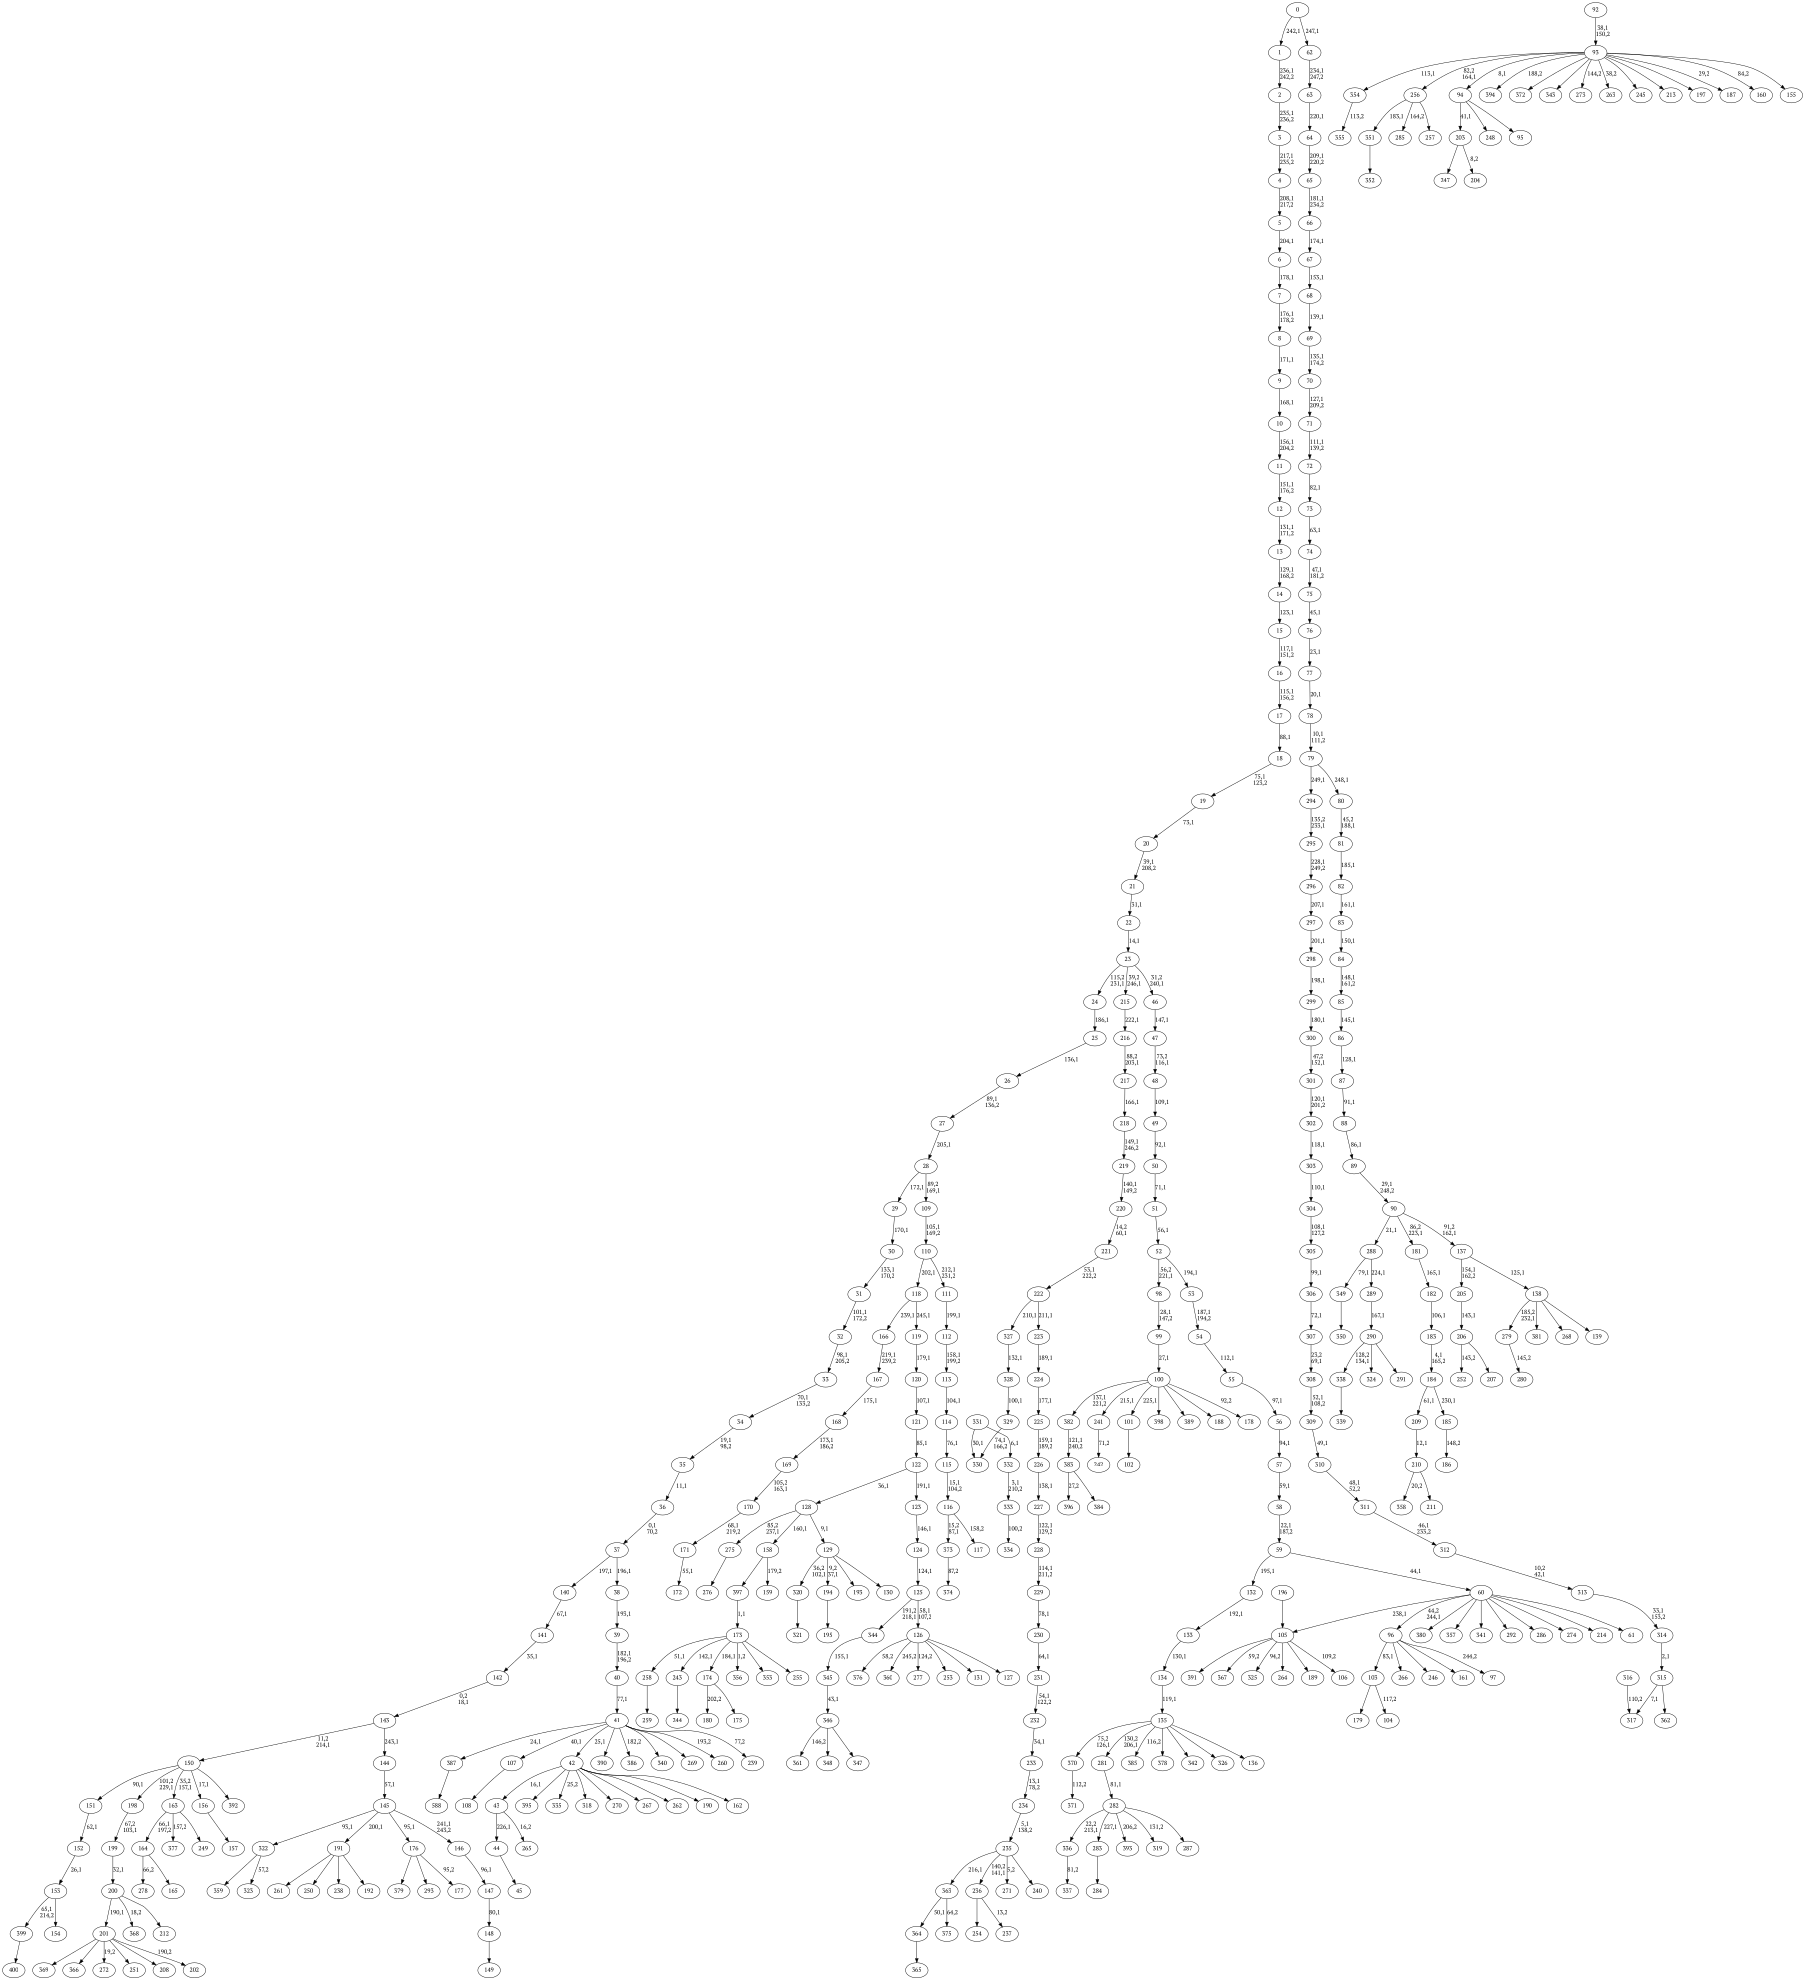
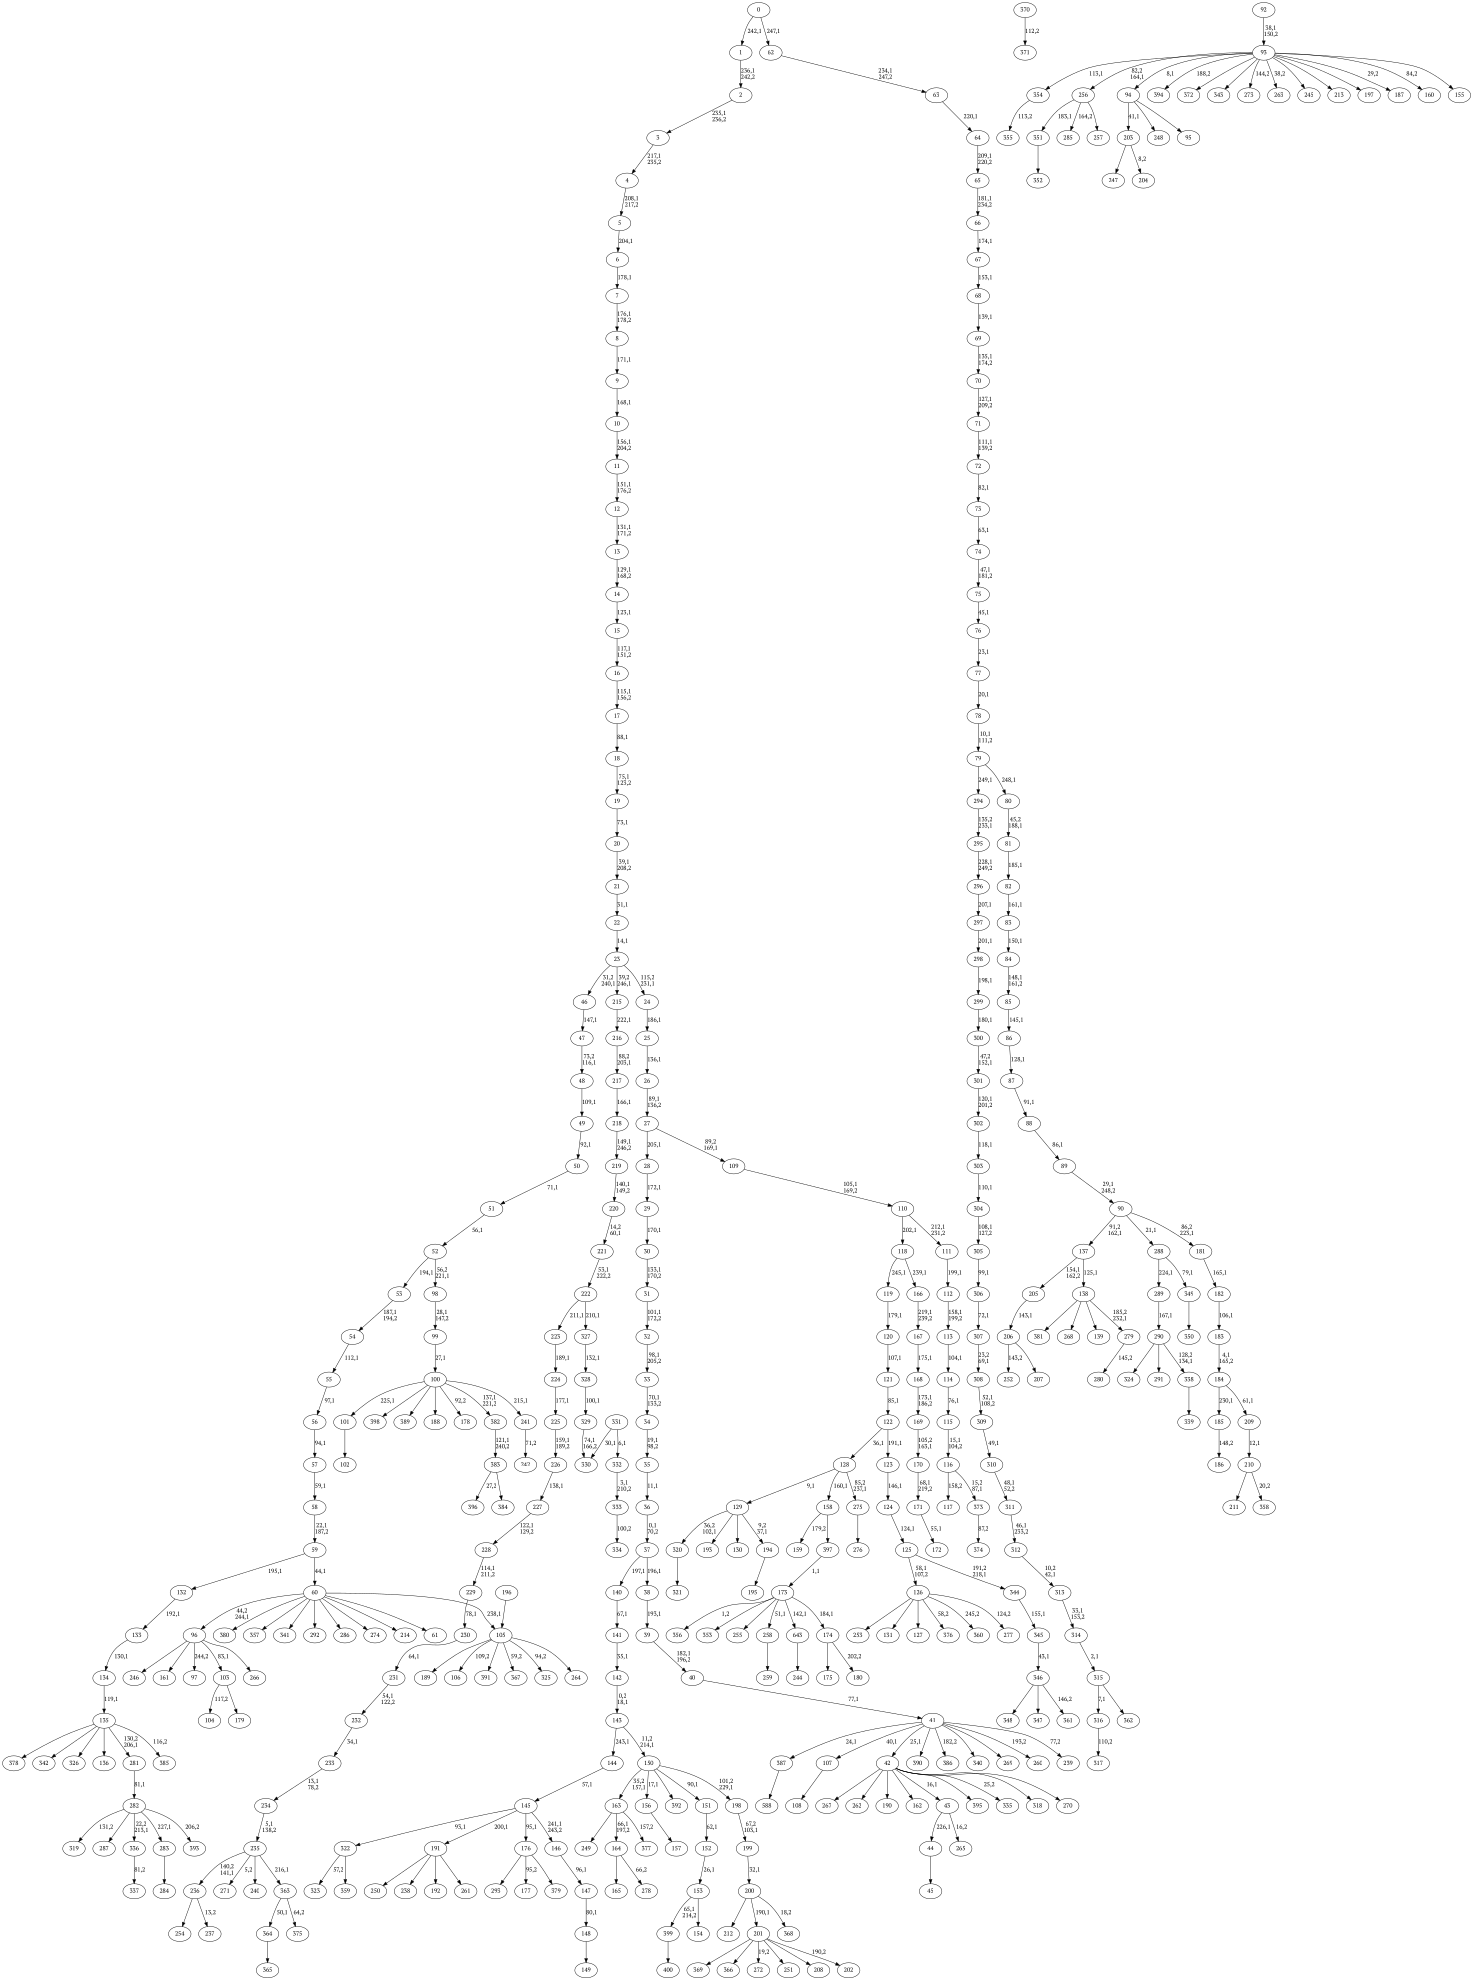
(926, 1186) -> (689, 1144)
(677, 1678) -> (798, 1635)
(1648, 1698) -> (1098, 1697)
(1111, 1729) -> none
